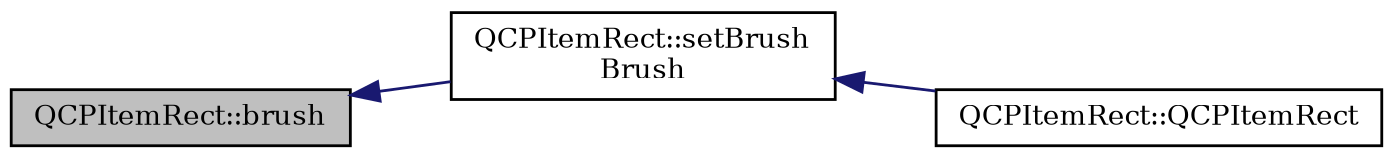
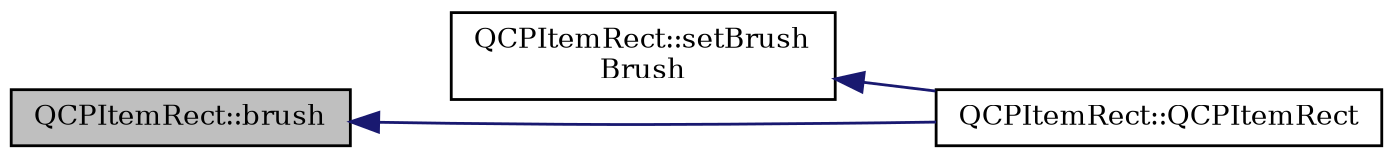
(415, 86) -> (658, 125)
